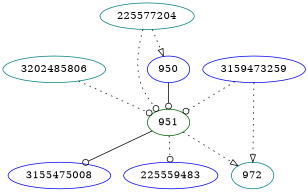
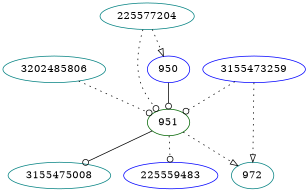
(254, 69) -> (254, 69)
(59, 176) -> (59, 176)
